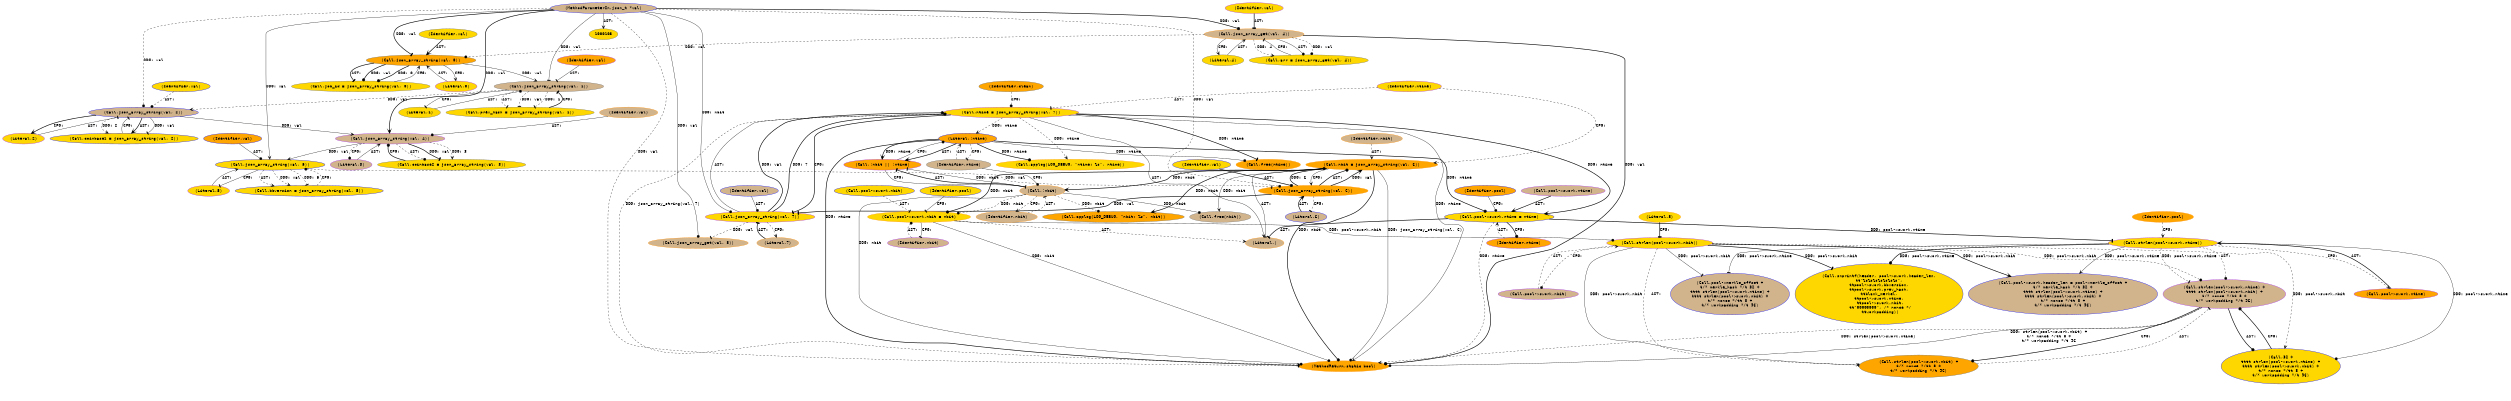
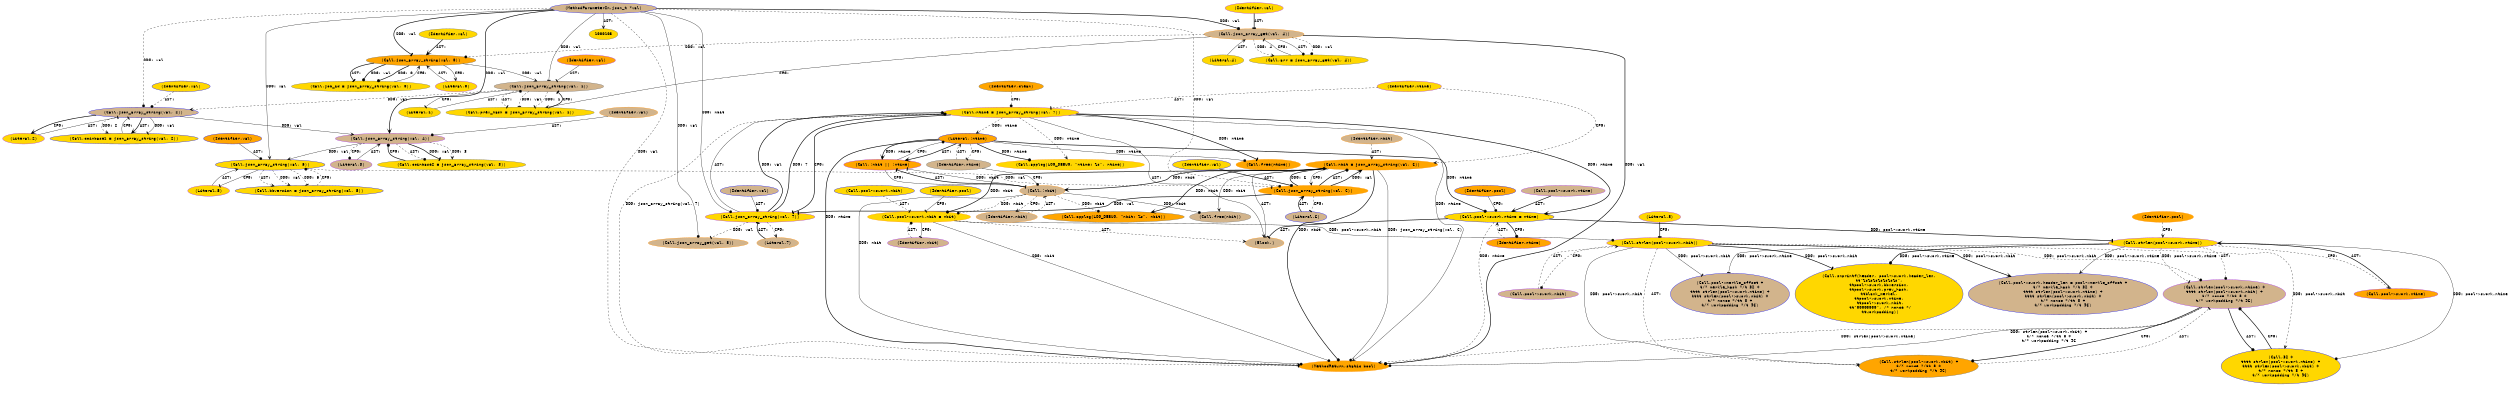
(1219, 44) -> (878, 61)
(1660, 217) -> (1660, 217)
(1265, 243) -> (1265, 243)
